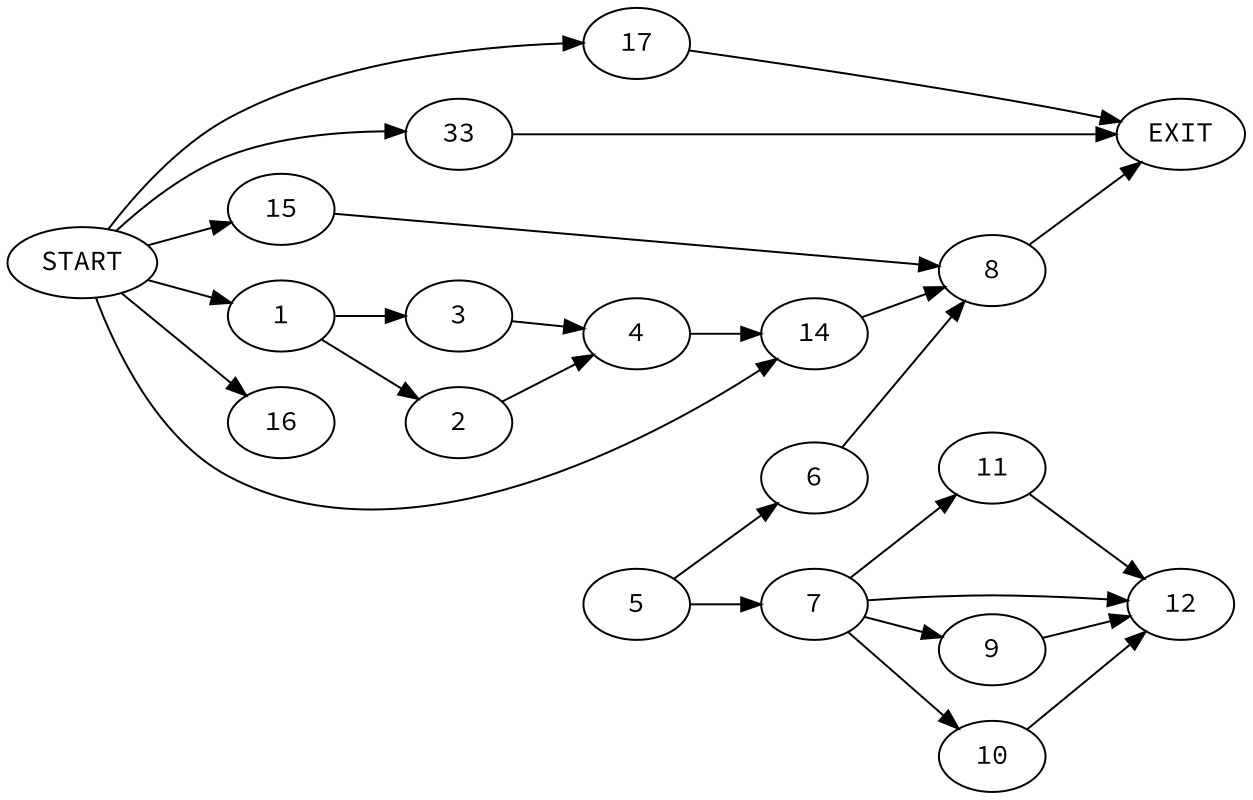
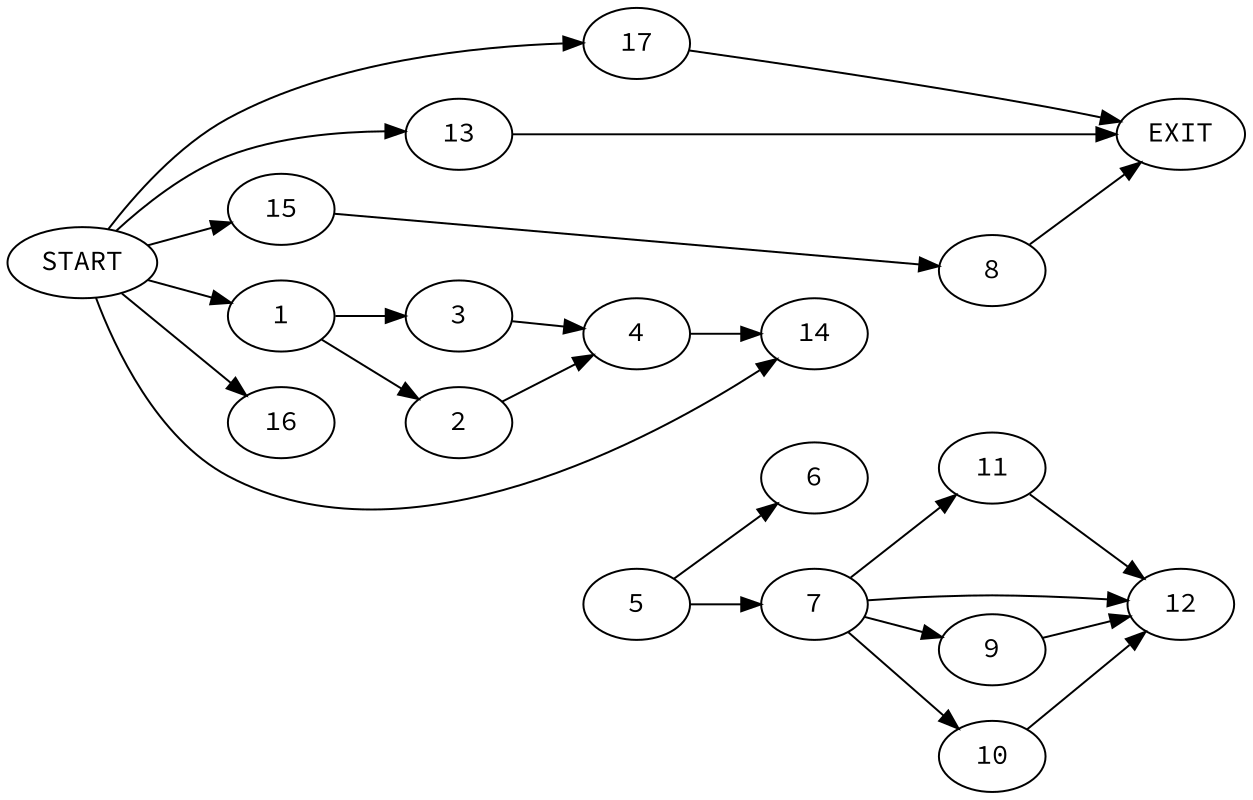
(459, 134) -> (459, 134)
(894, 306) -> none
(897, 382) -> none
